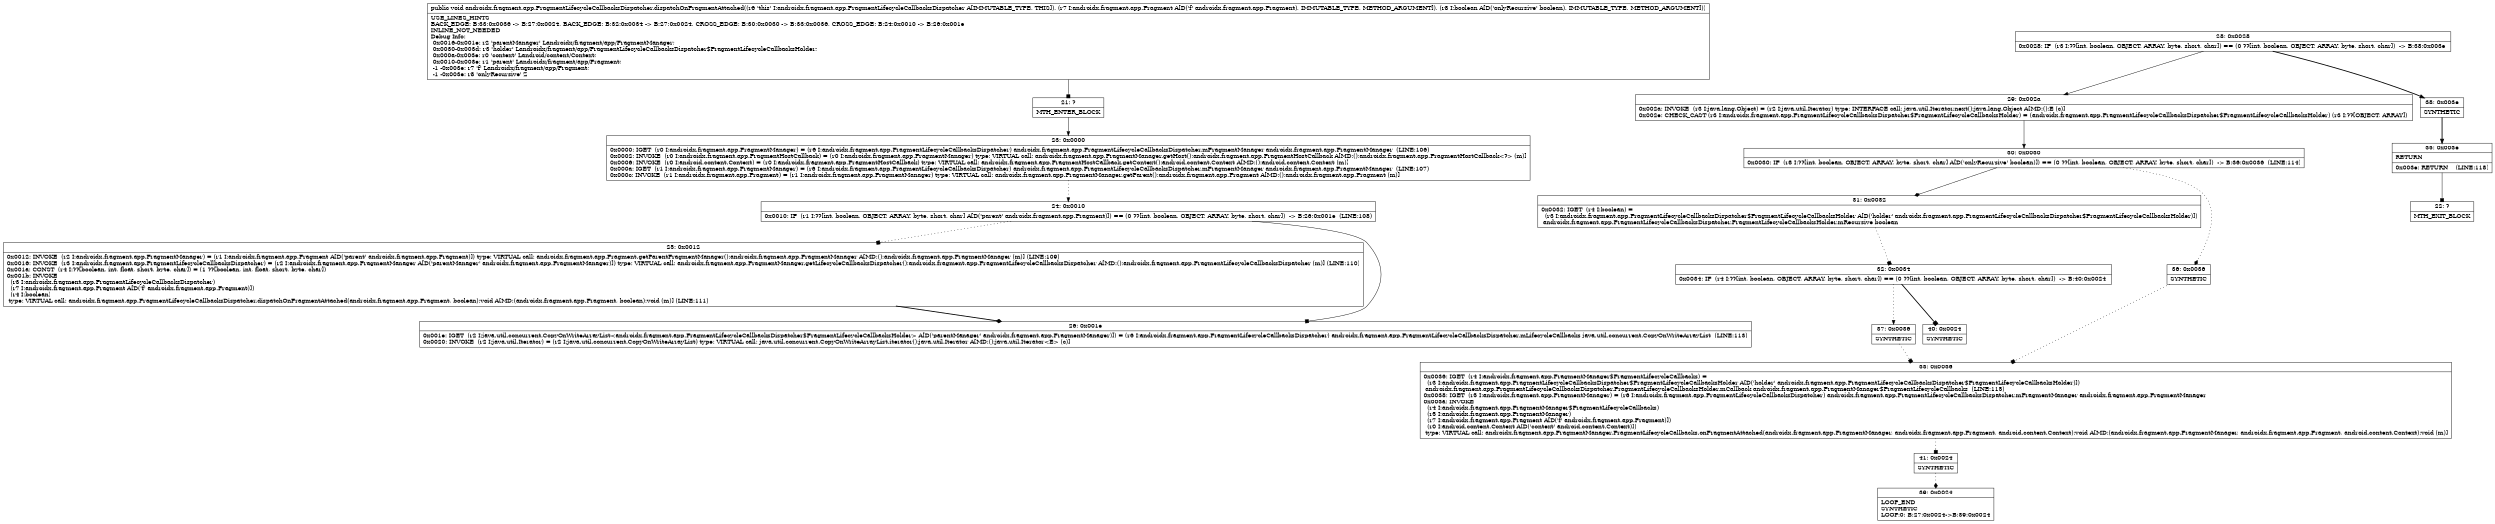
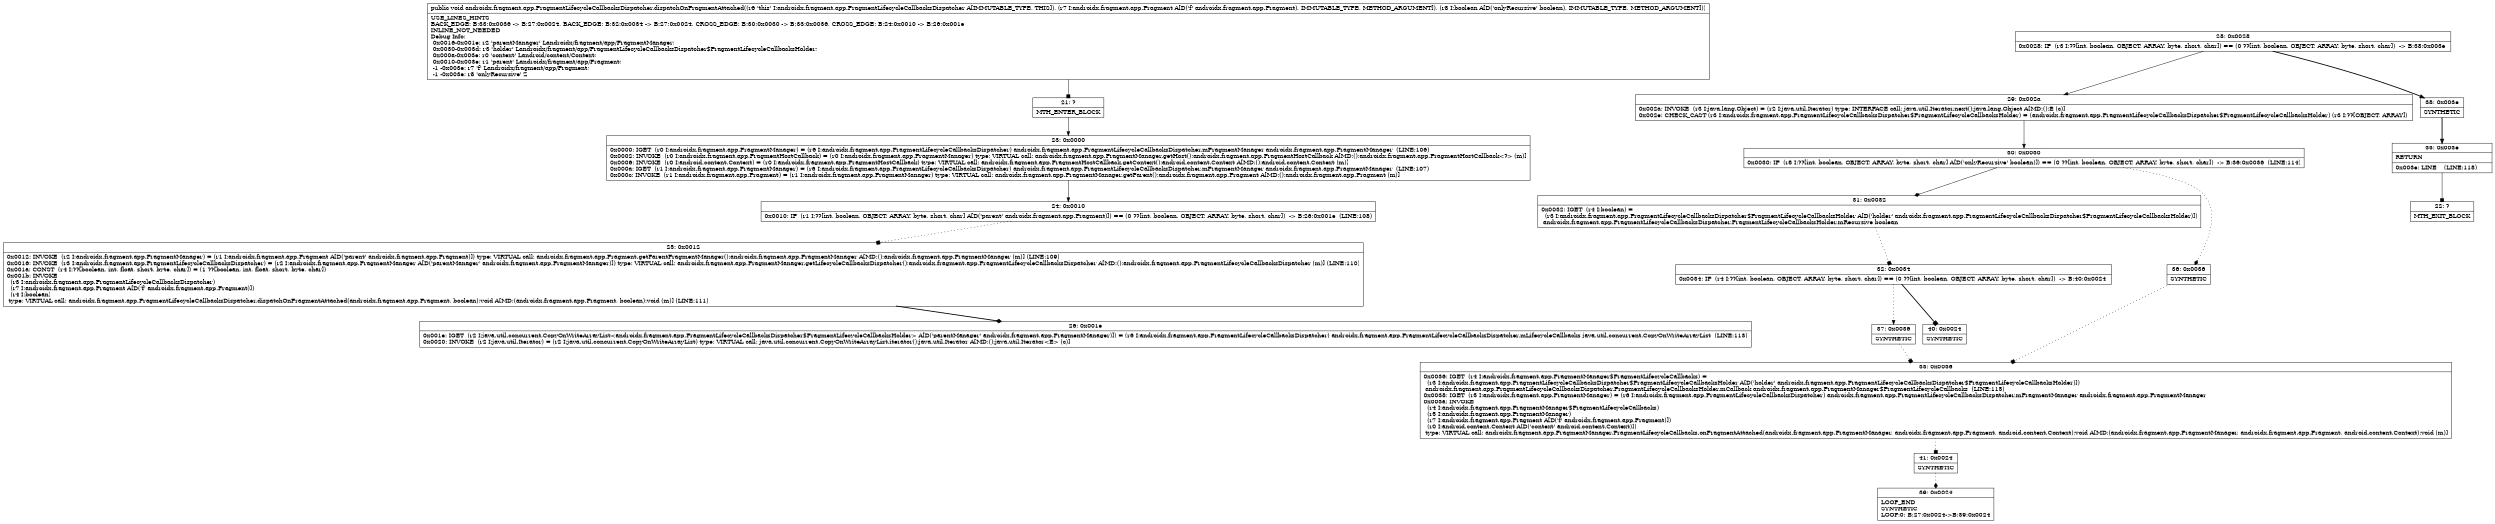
(2442, 168) -> (2436, 168)
(1068, 189) -> (1068, 189)
(1371, 248) -> none
